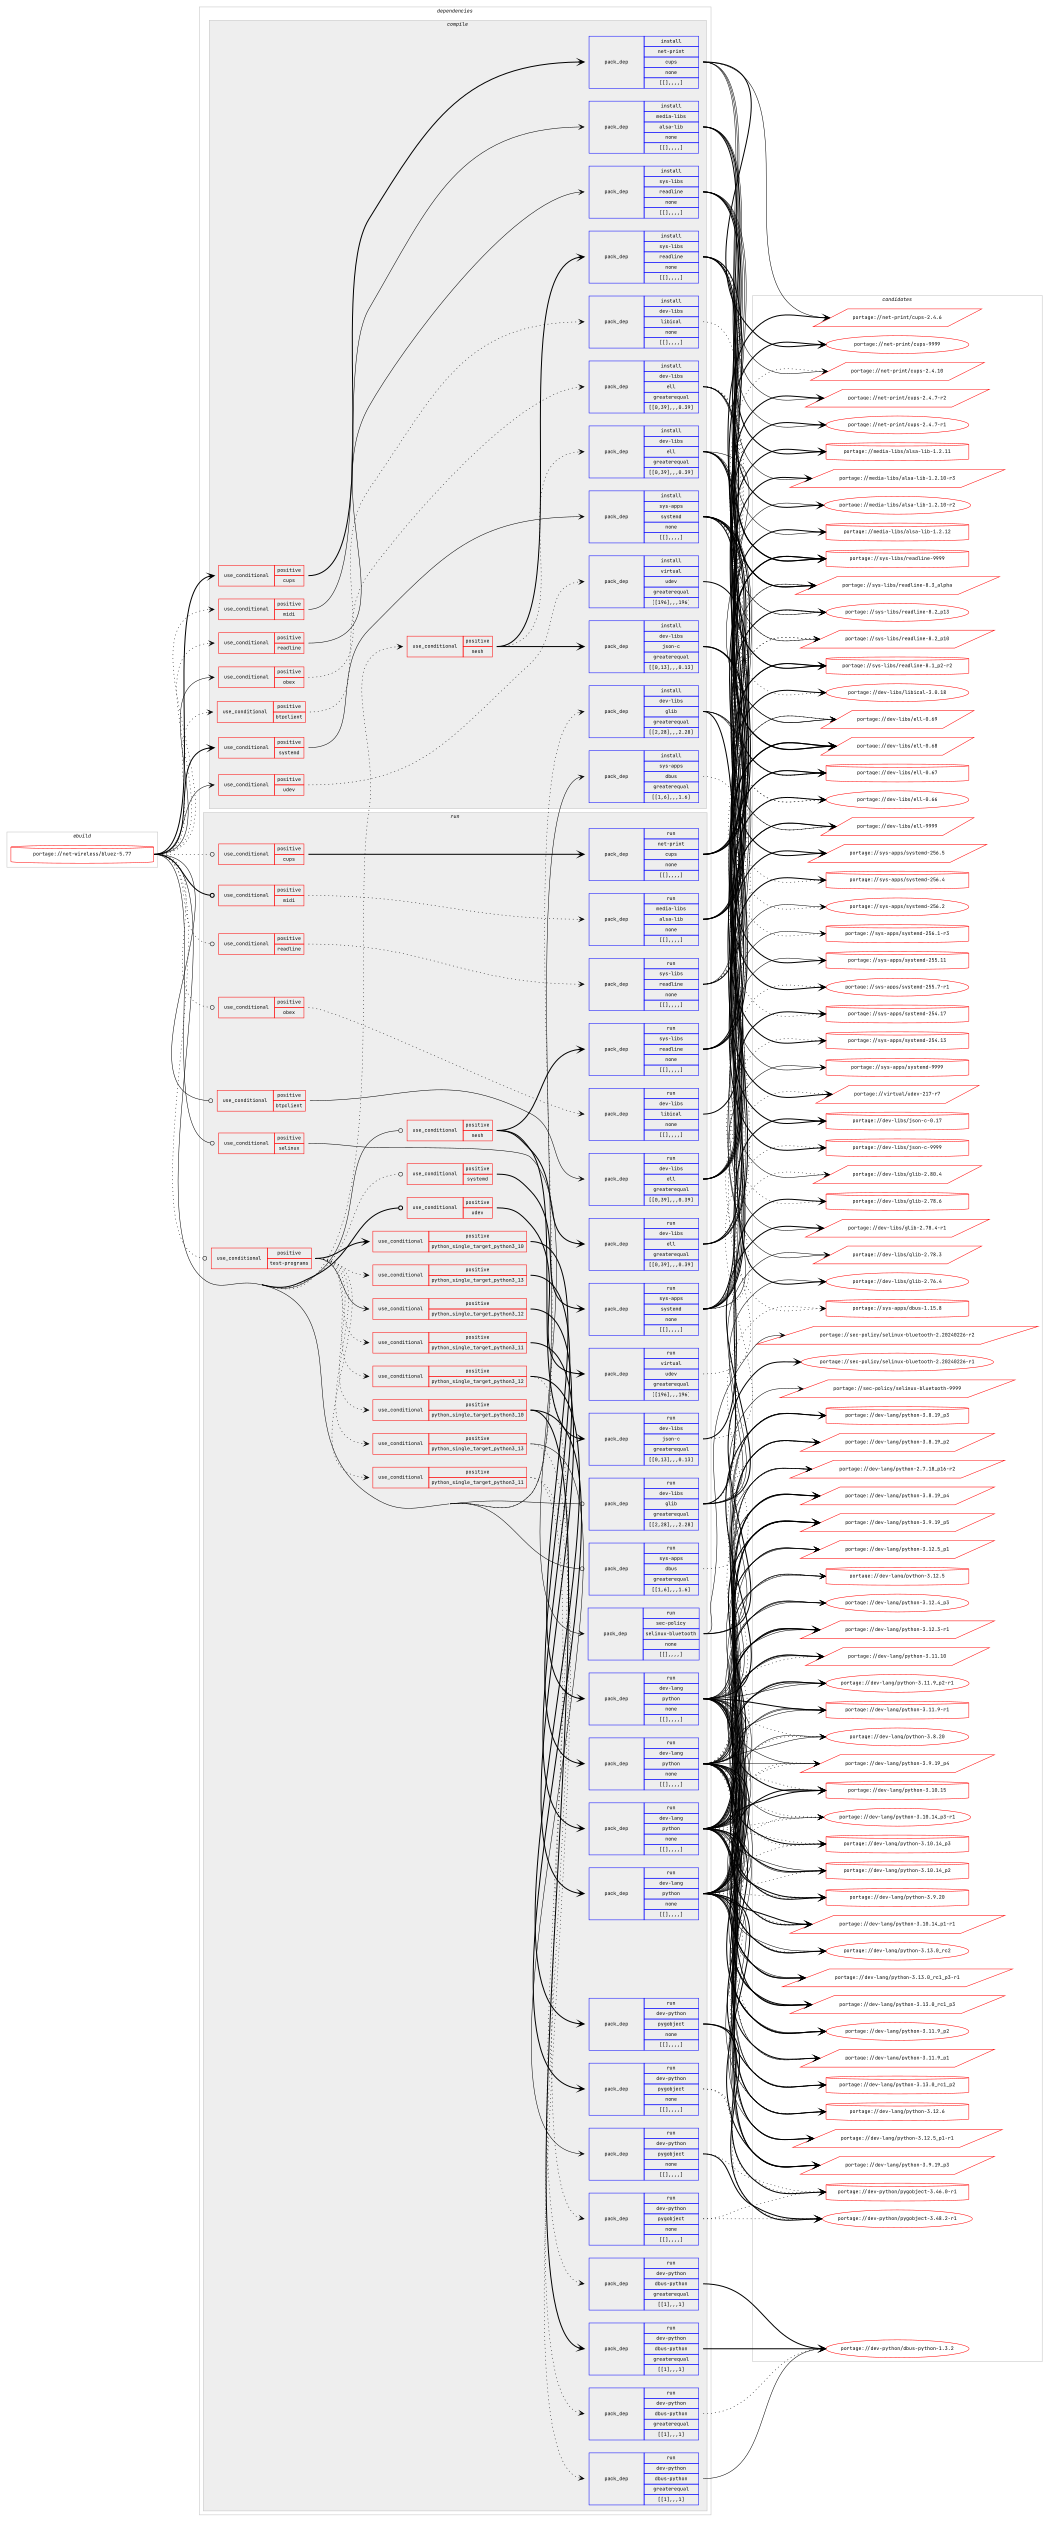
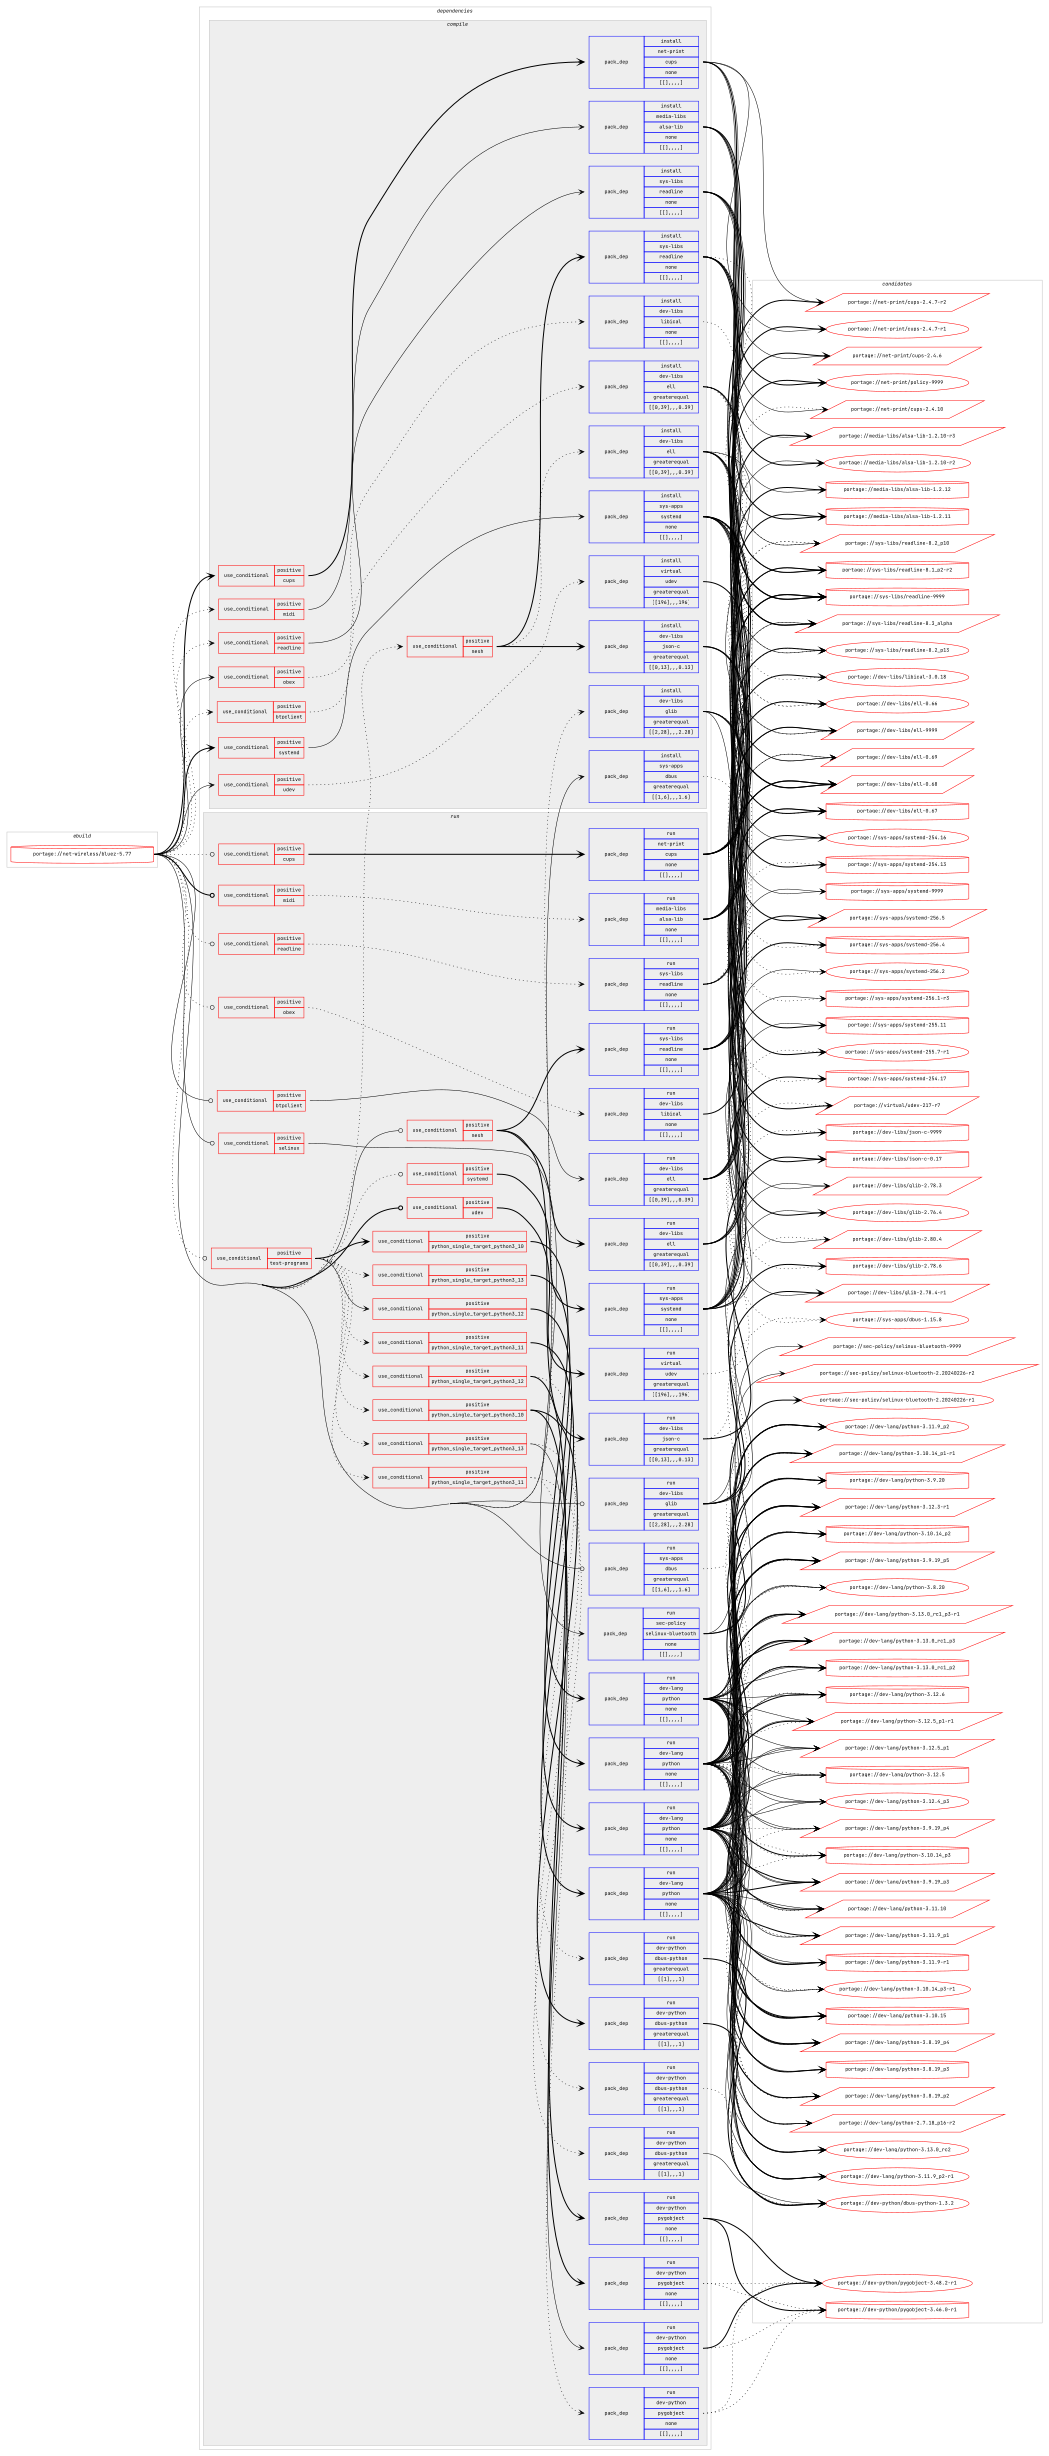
(897, 345) -> (897, 383)
none -> (897, 838)
(897, 1309) -> (897, 1320)
